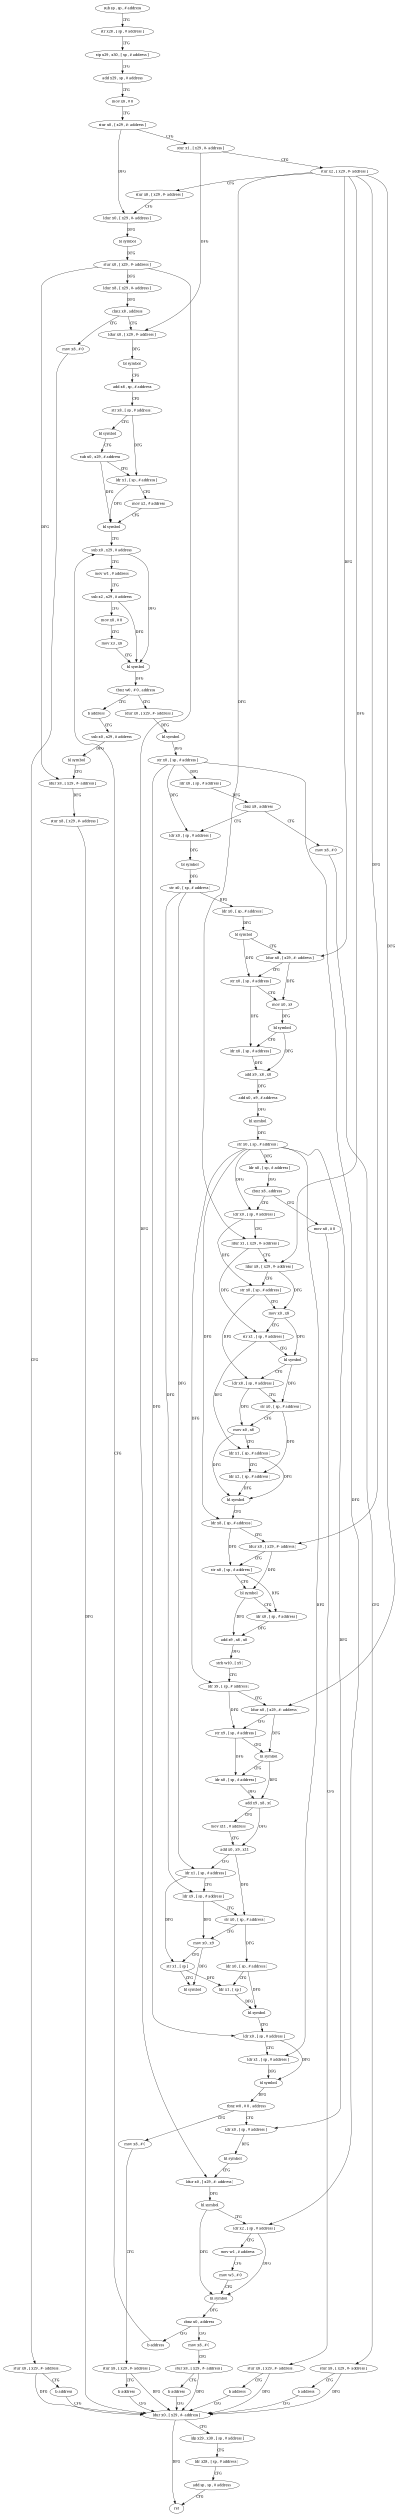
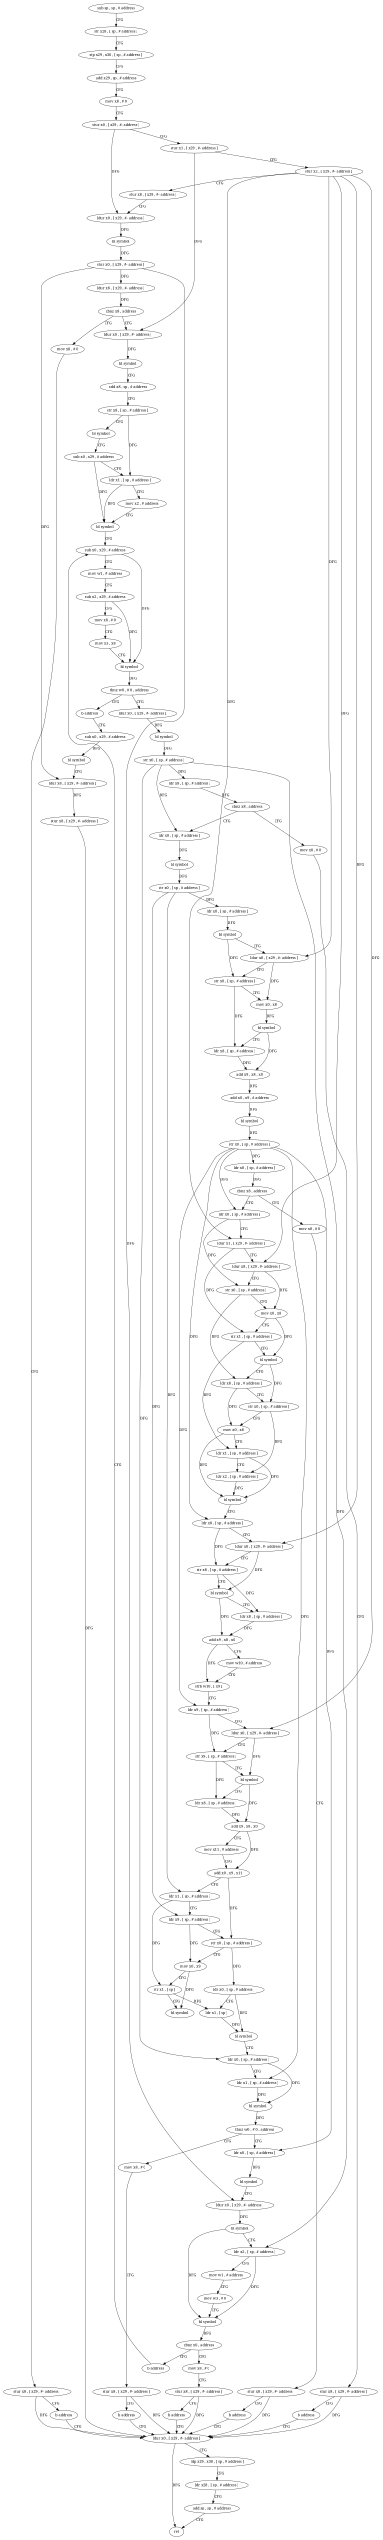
none -> (244, 1663)
